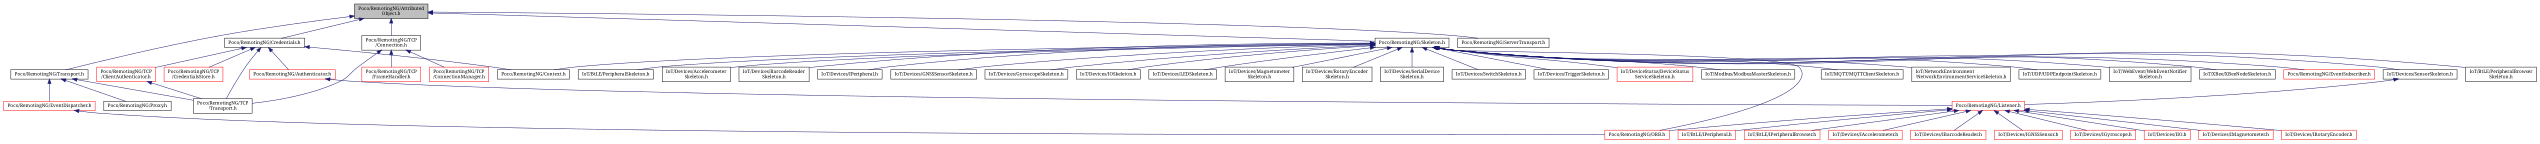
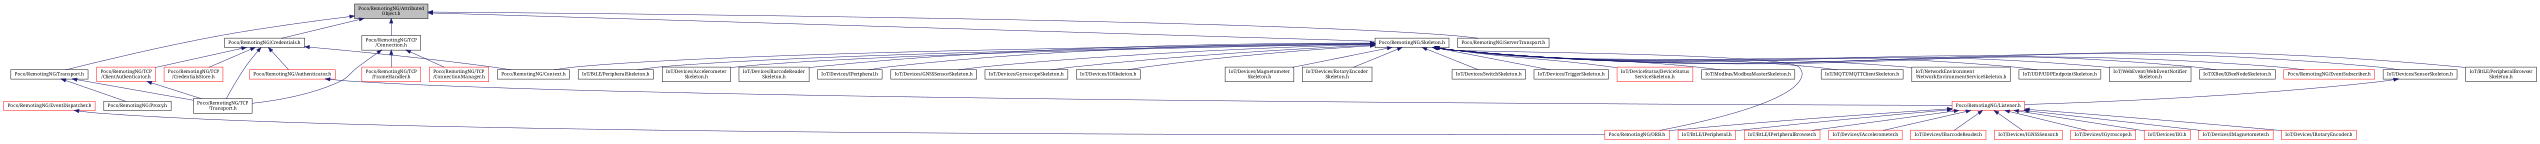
(1183, 74) -> none
(1412, 74) -> none
(49, 93) -> none
